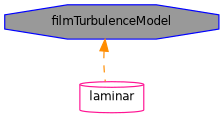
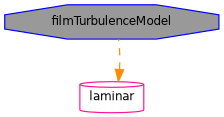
(104, 66) -> (120, 54)
